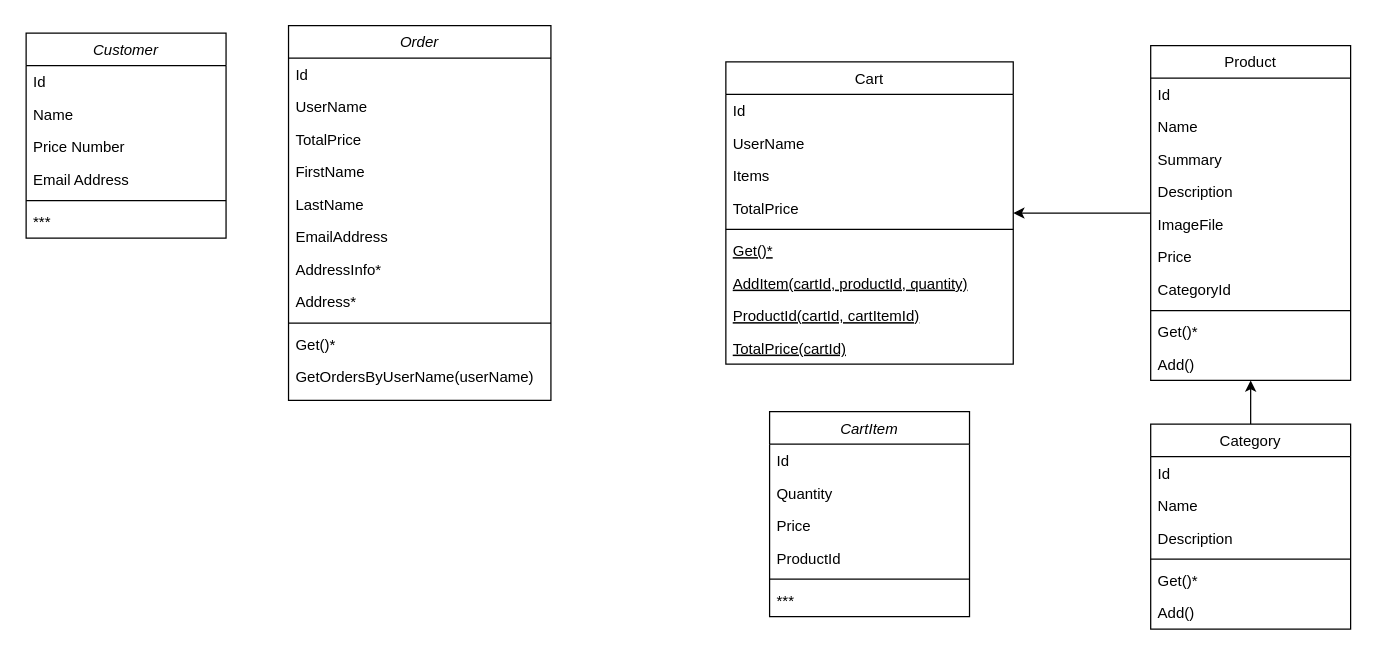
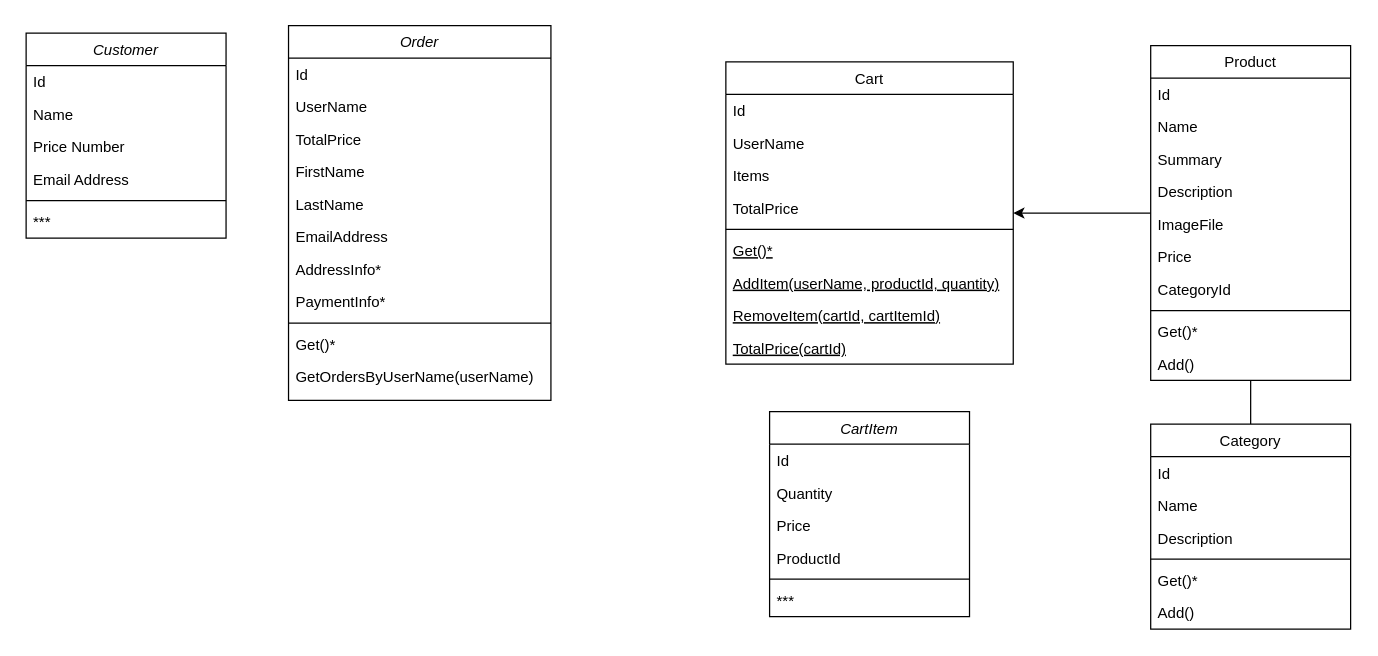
(874, 284) -> (882, 284)
(329, 303) -> (345, 303)
(850, 316) -> (855, 316)
(1251, 391) -> (1251, 388)
